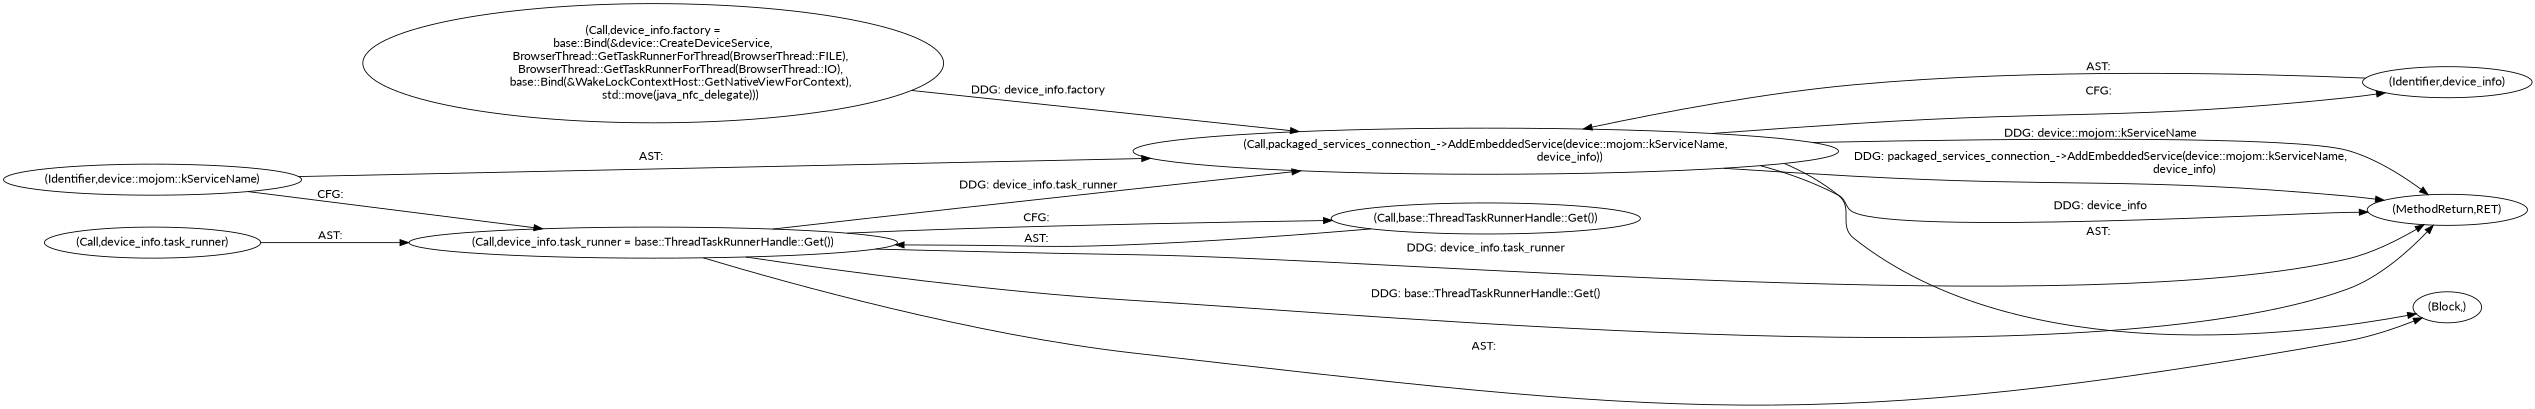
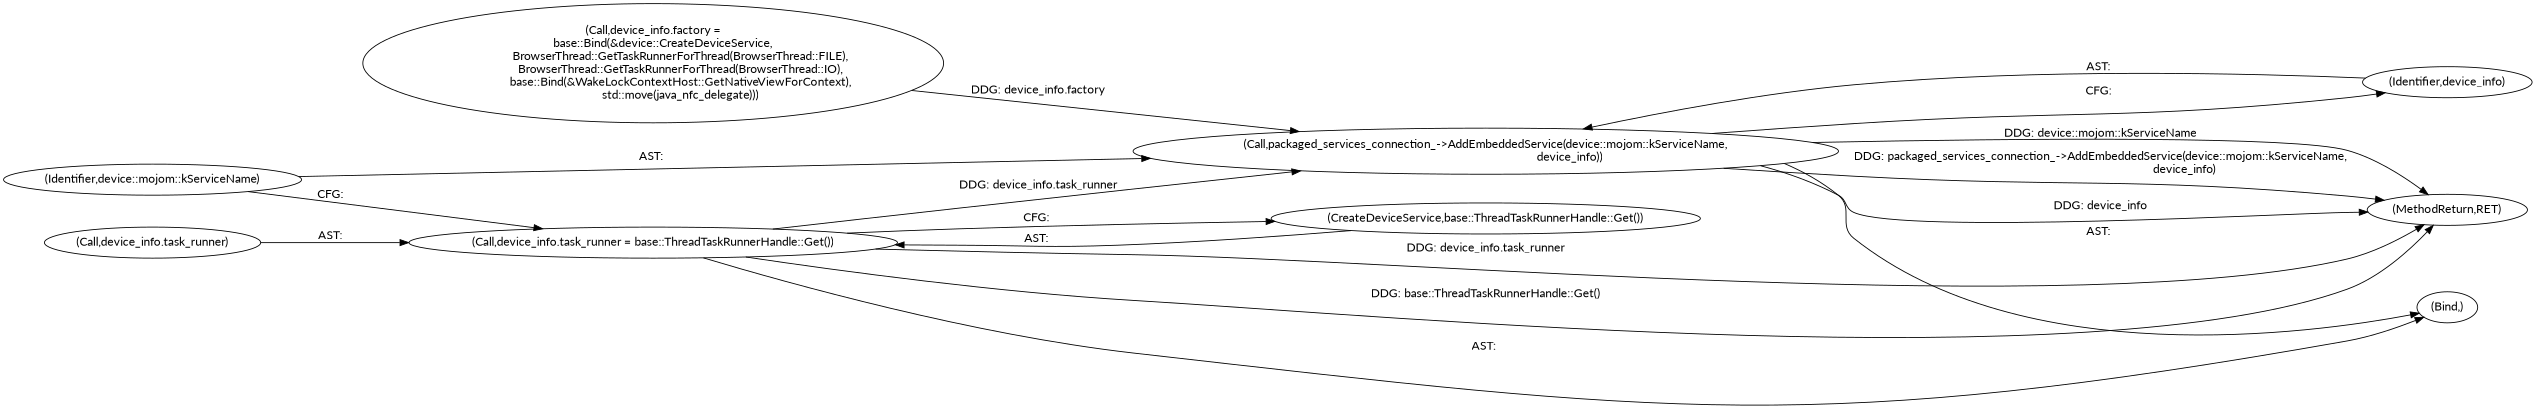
(1486, 218) -> (1486, 218)
(2447, 307) -> (2447, 307)
